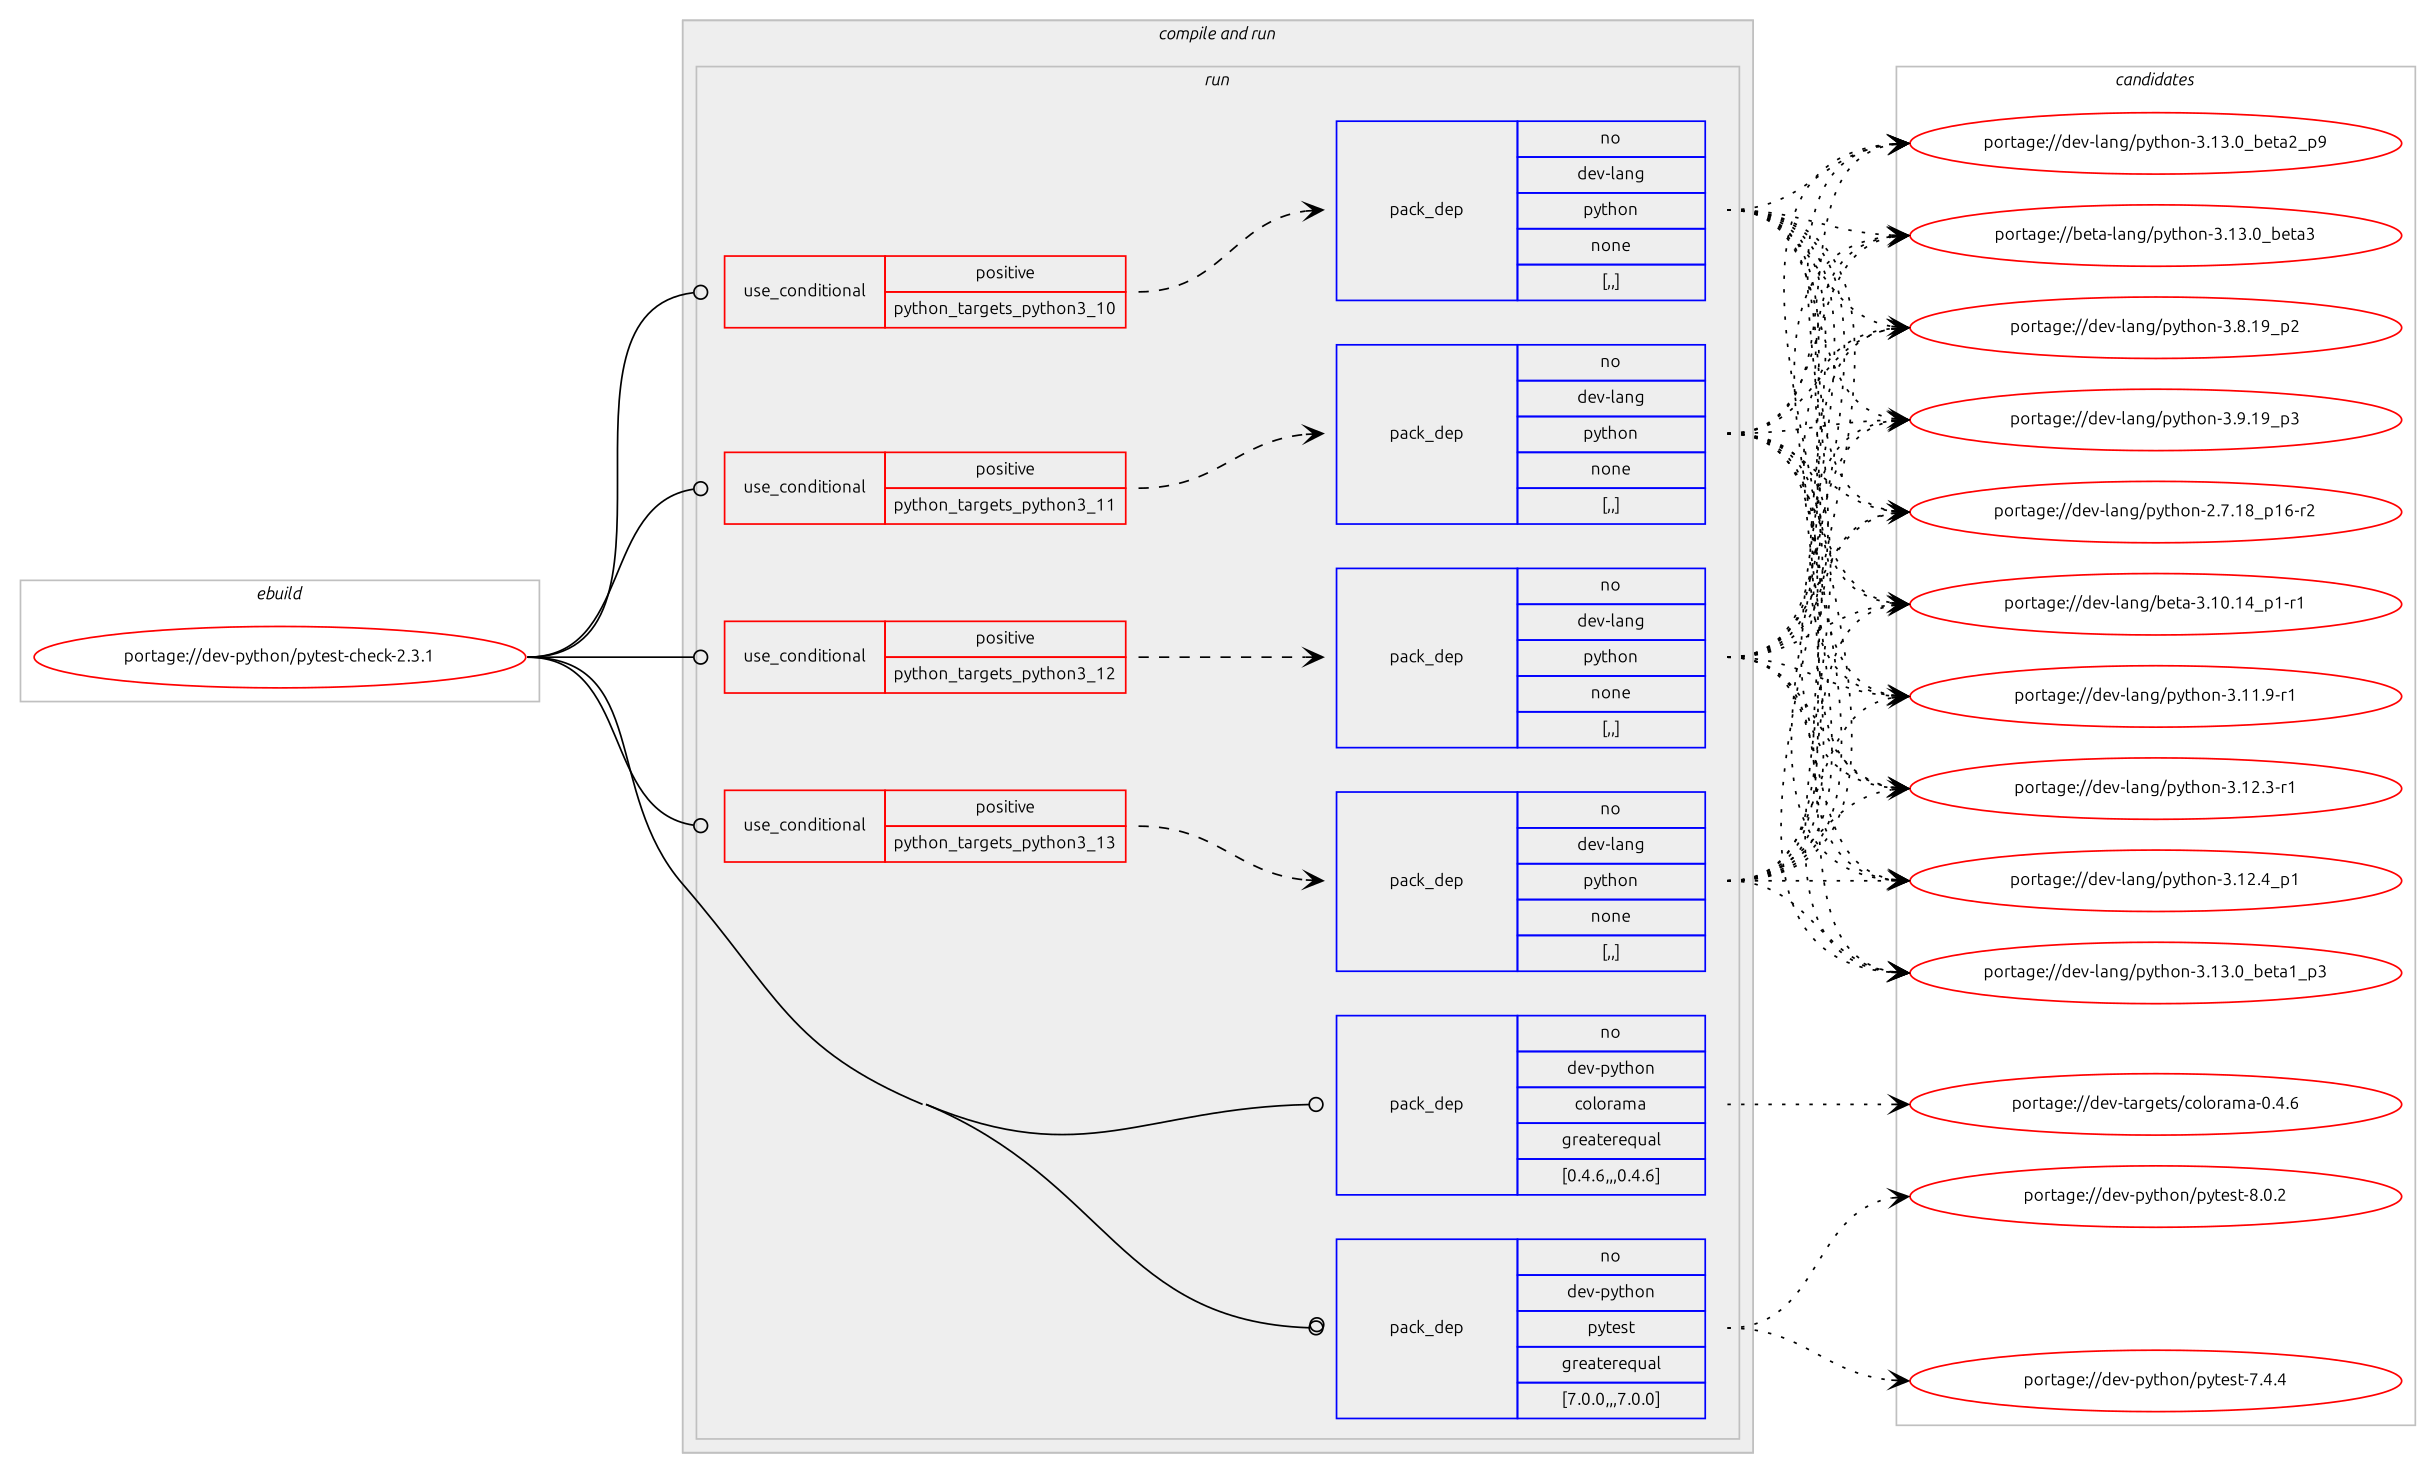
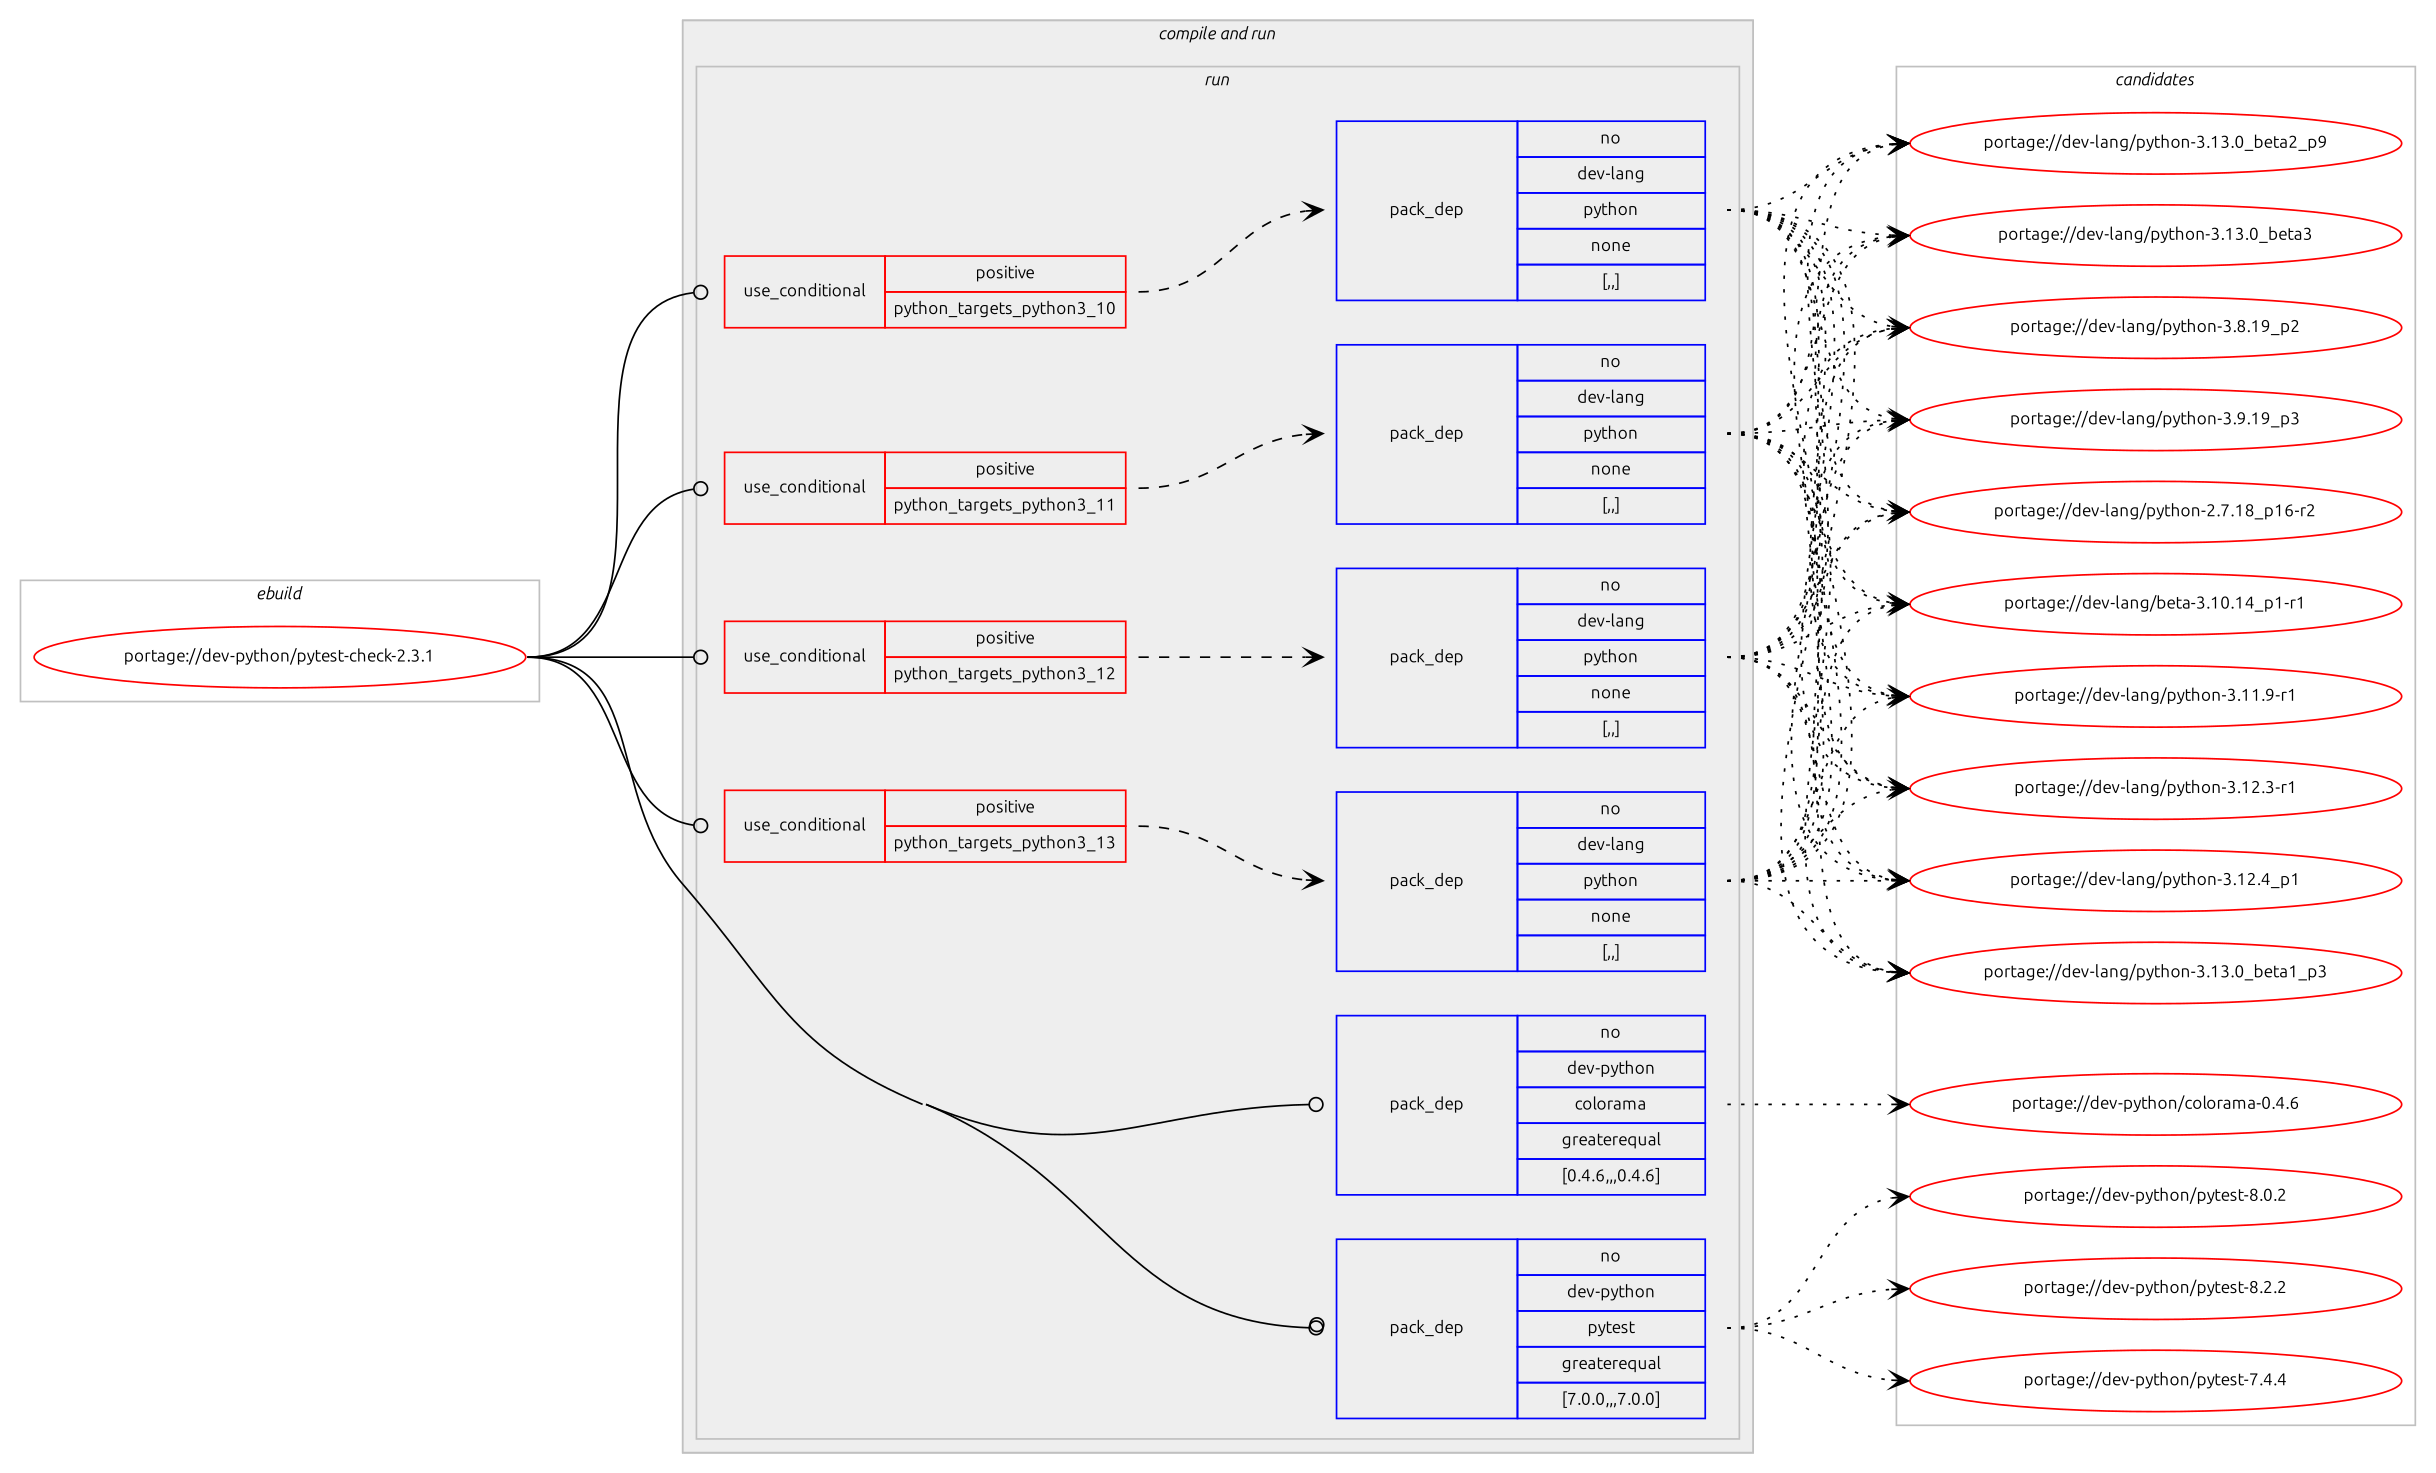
(2156, 236) -> (2156, 236)
(2156, 1104) -> (2156, 1104)
none -> (2156, 1289)
